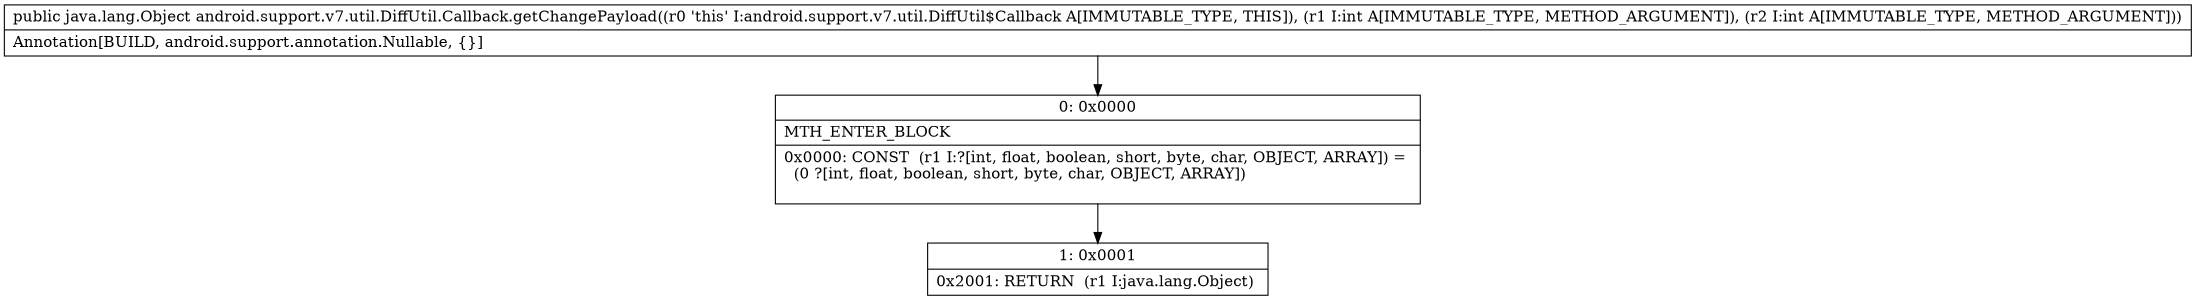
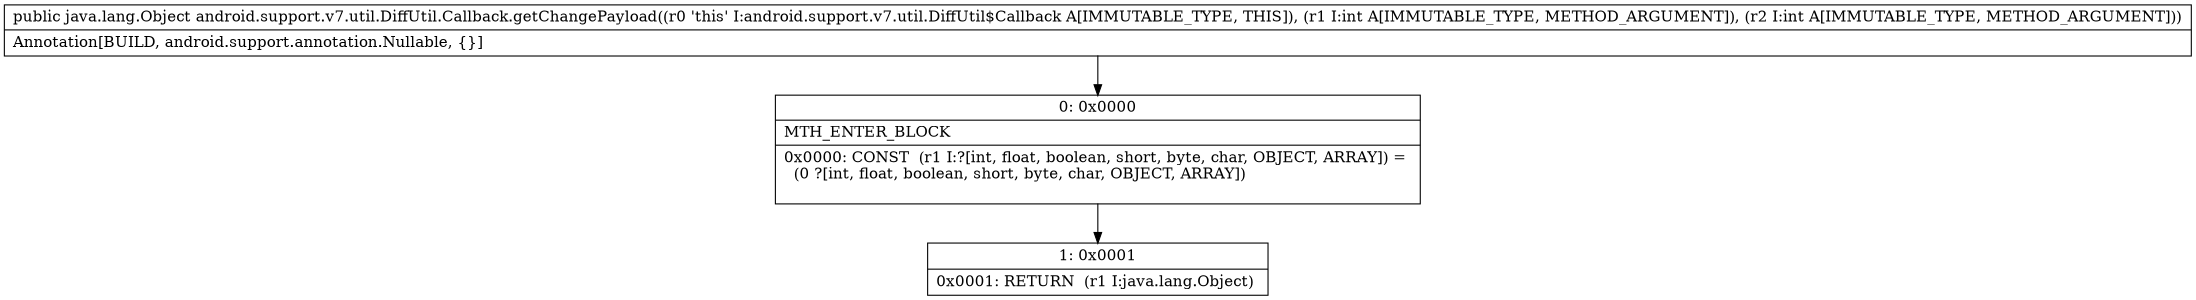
(1098, 282) -> (1098, 282)
